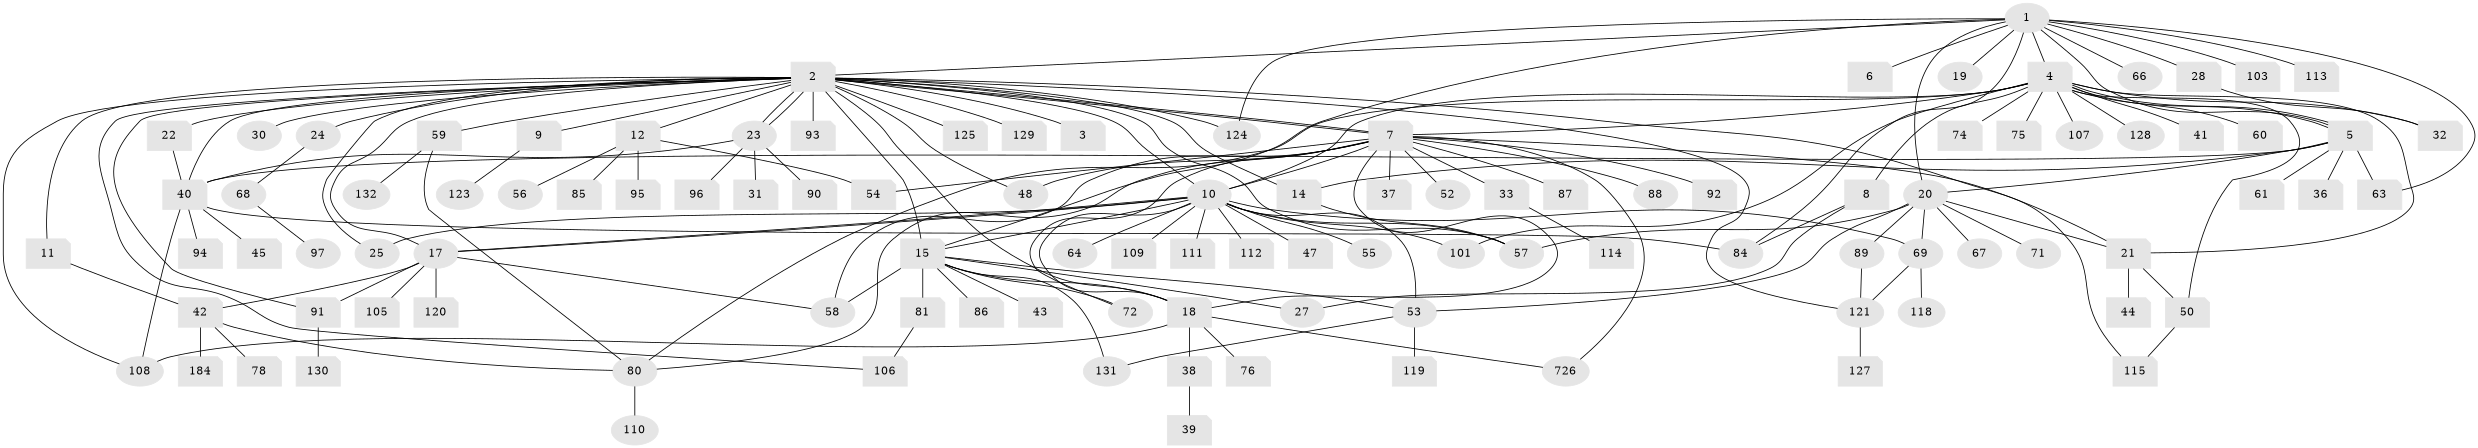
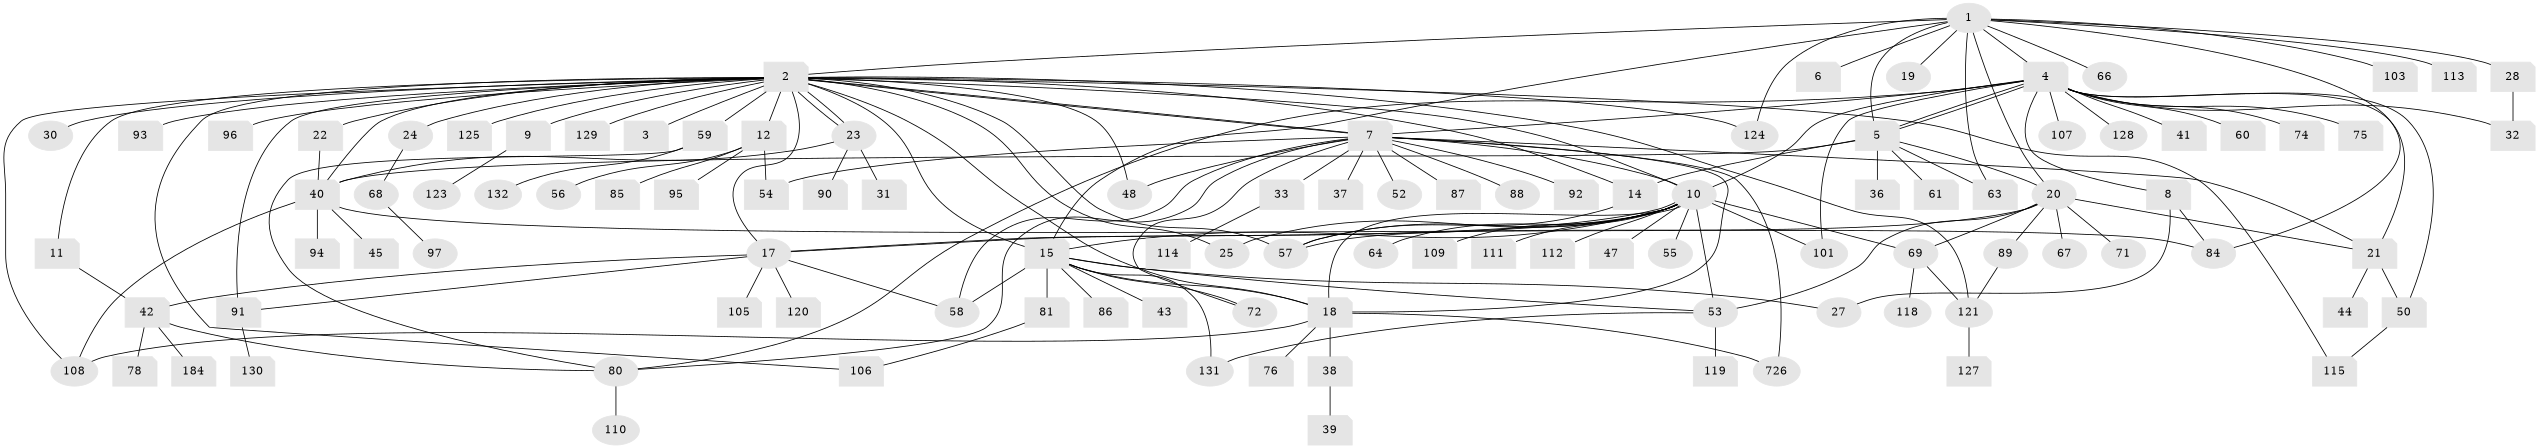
(727, 164) -> (507, 93)
